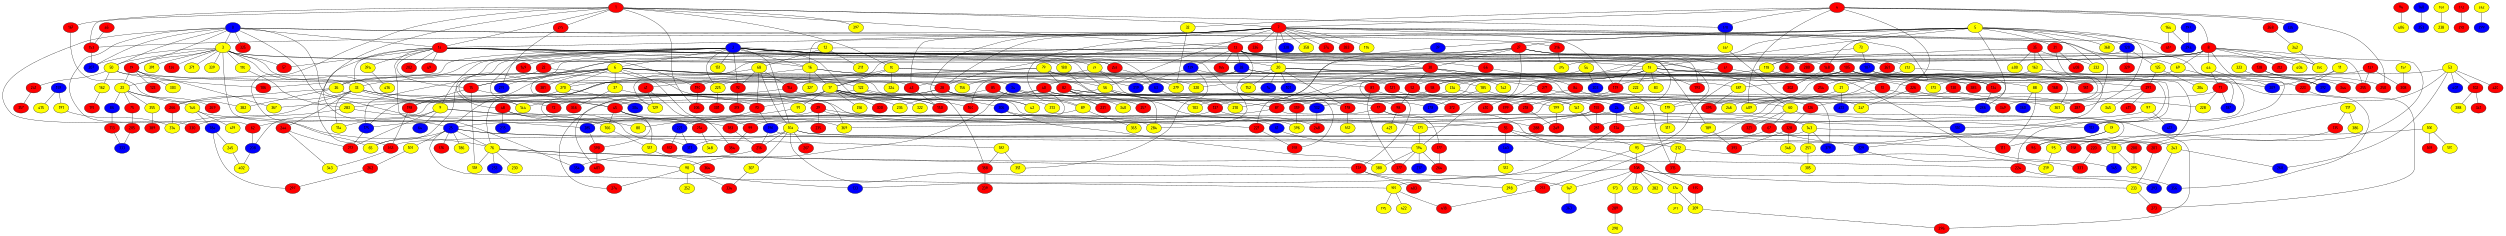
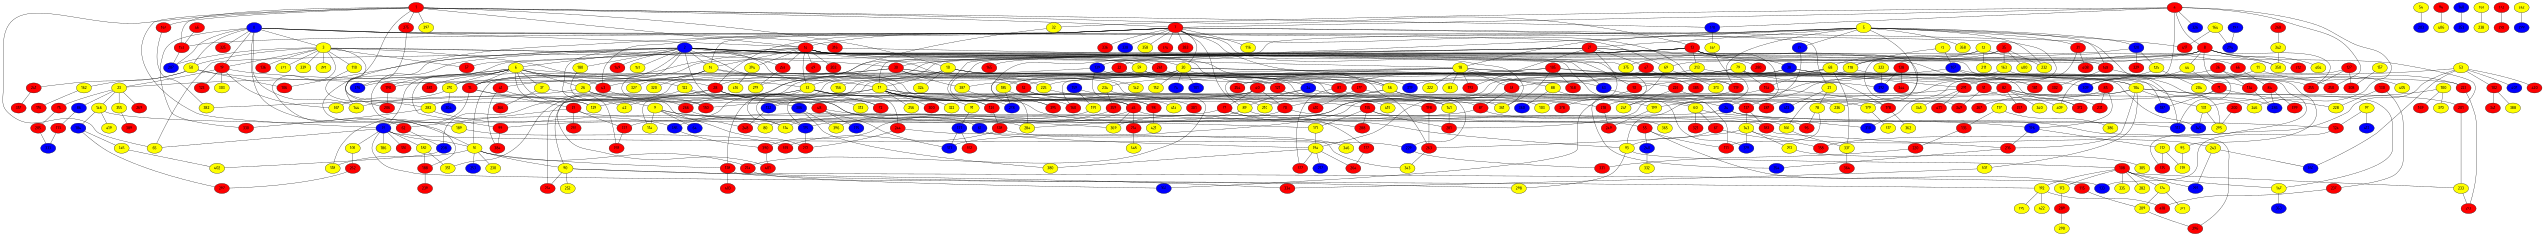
none -> (1598, 74)
(1392, 81) -> none
none -> (2402, 88)
(1755, 101) -> (1823, 98)
